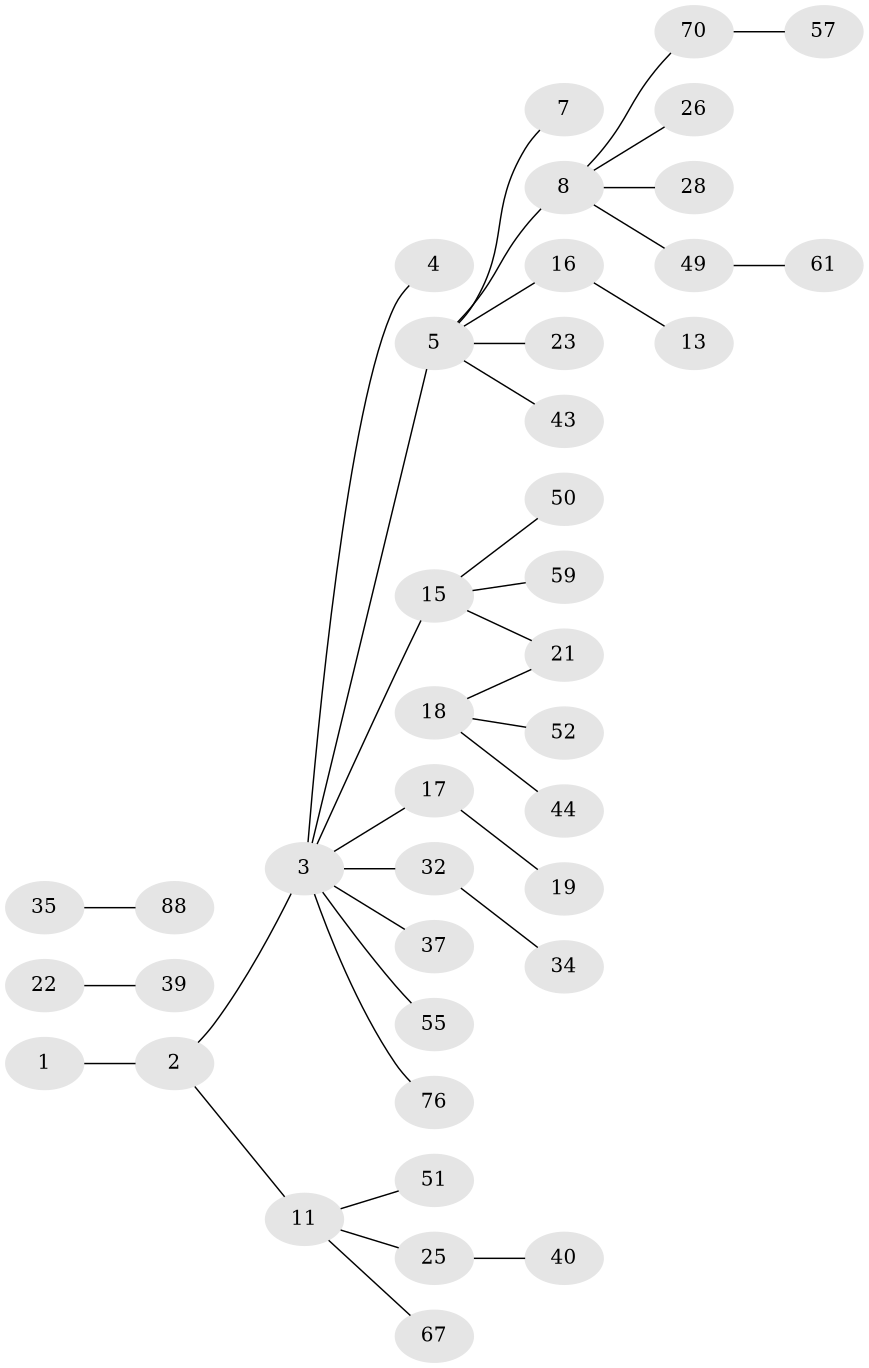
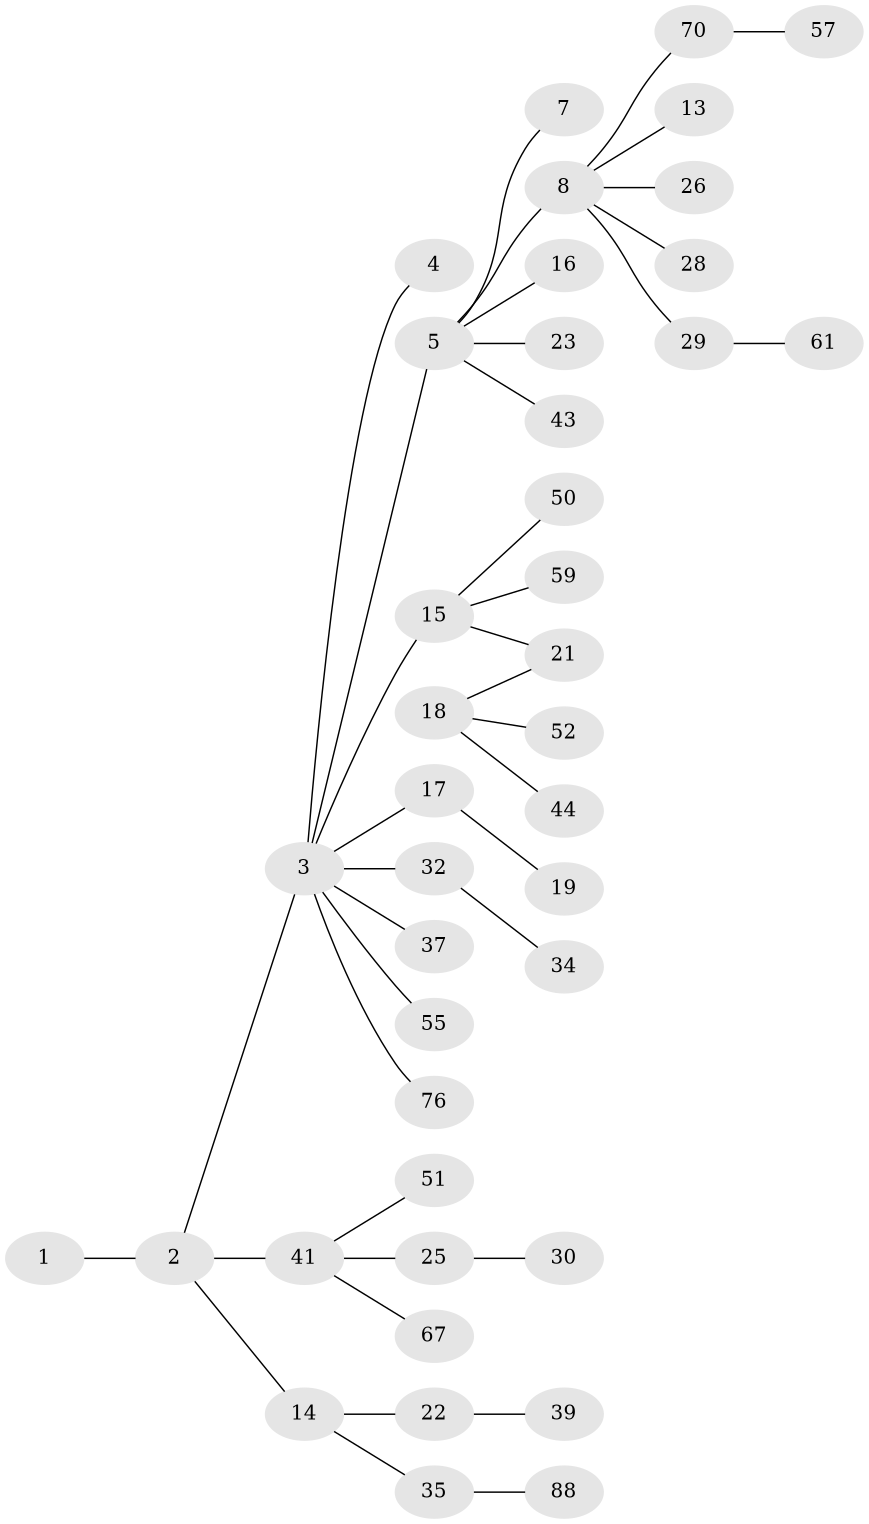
(694, 266) -> (694, 343)
(629, 305) -> (629, 149)
(304, 1219) -> (304, 1258)
(564, 1258) -> (564, 1258)
none -> (304, 1414)
